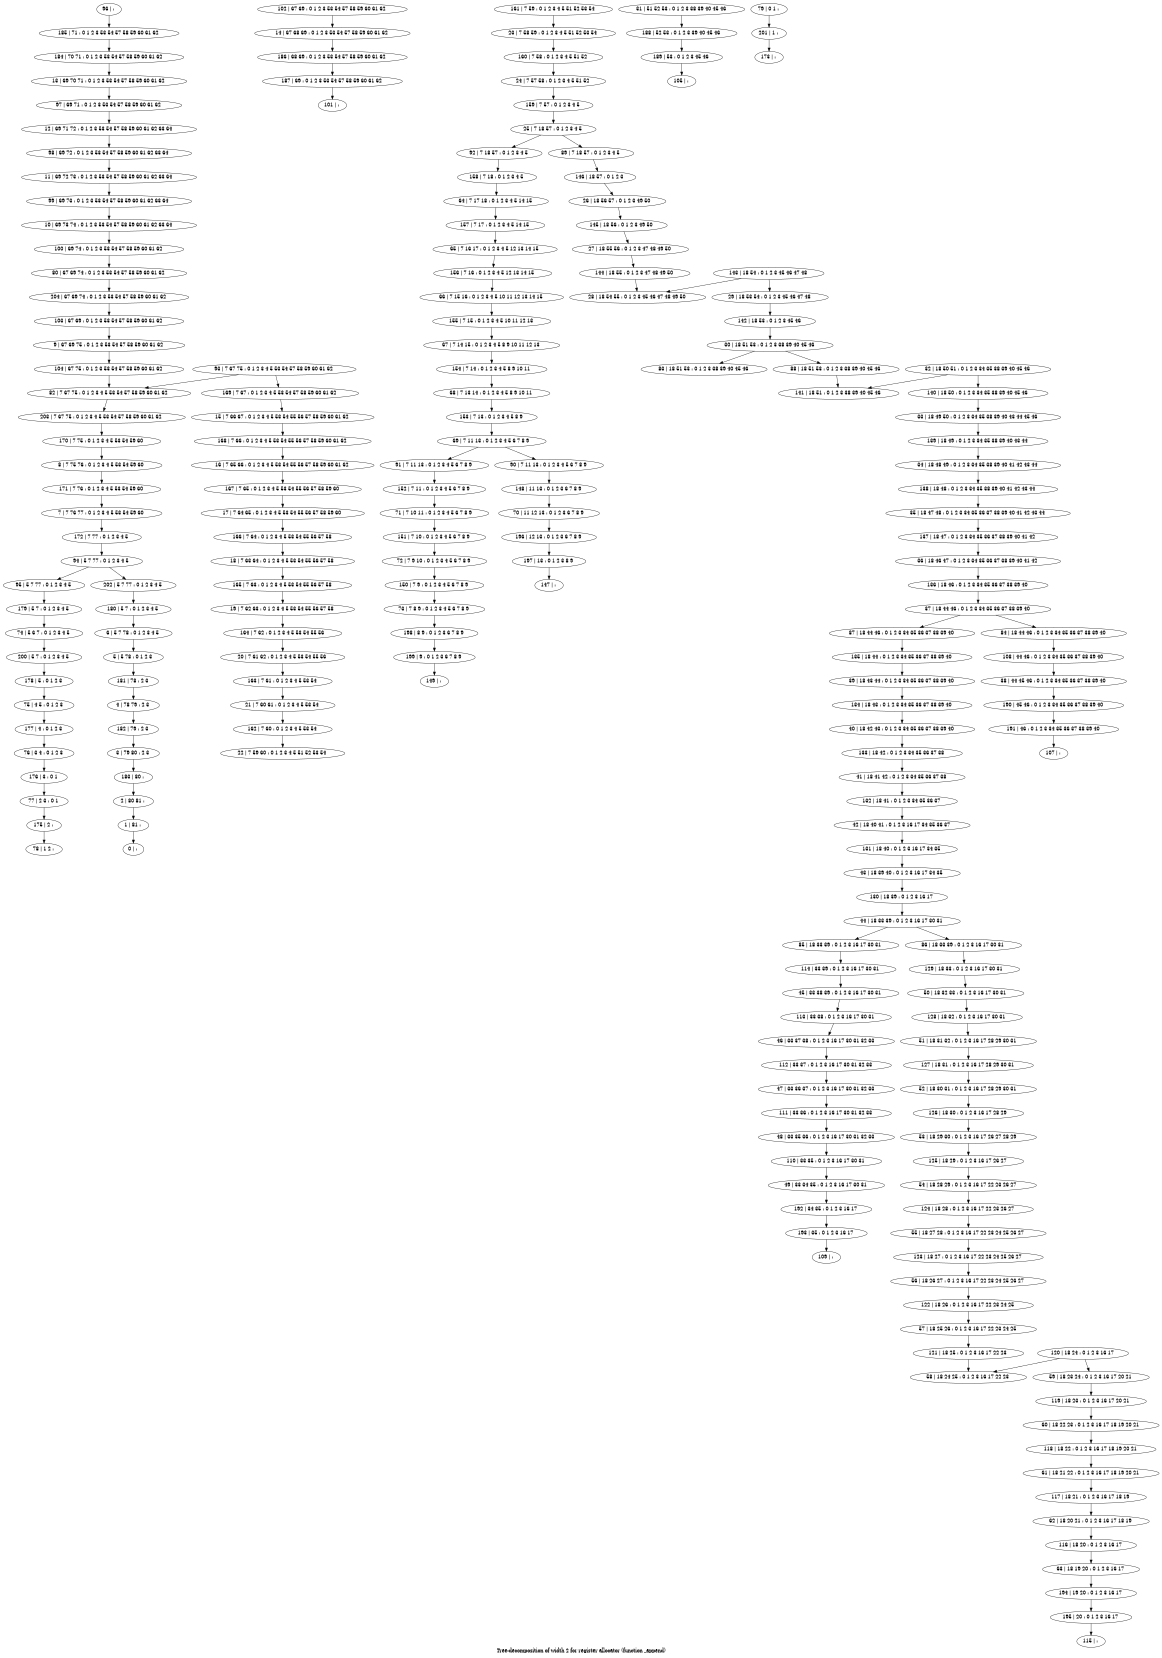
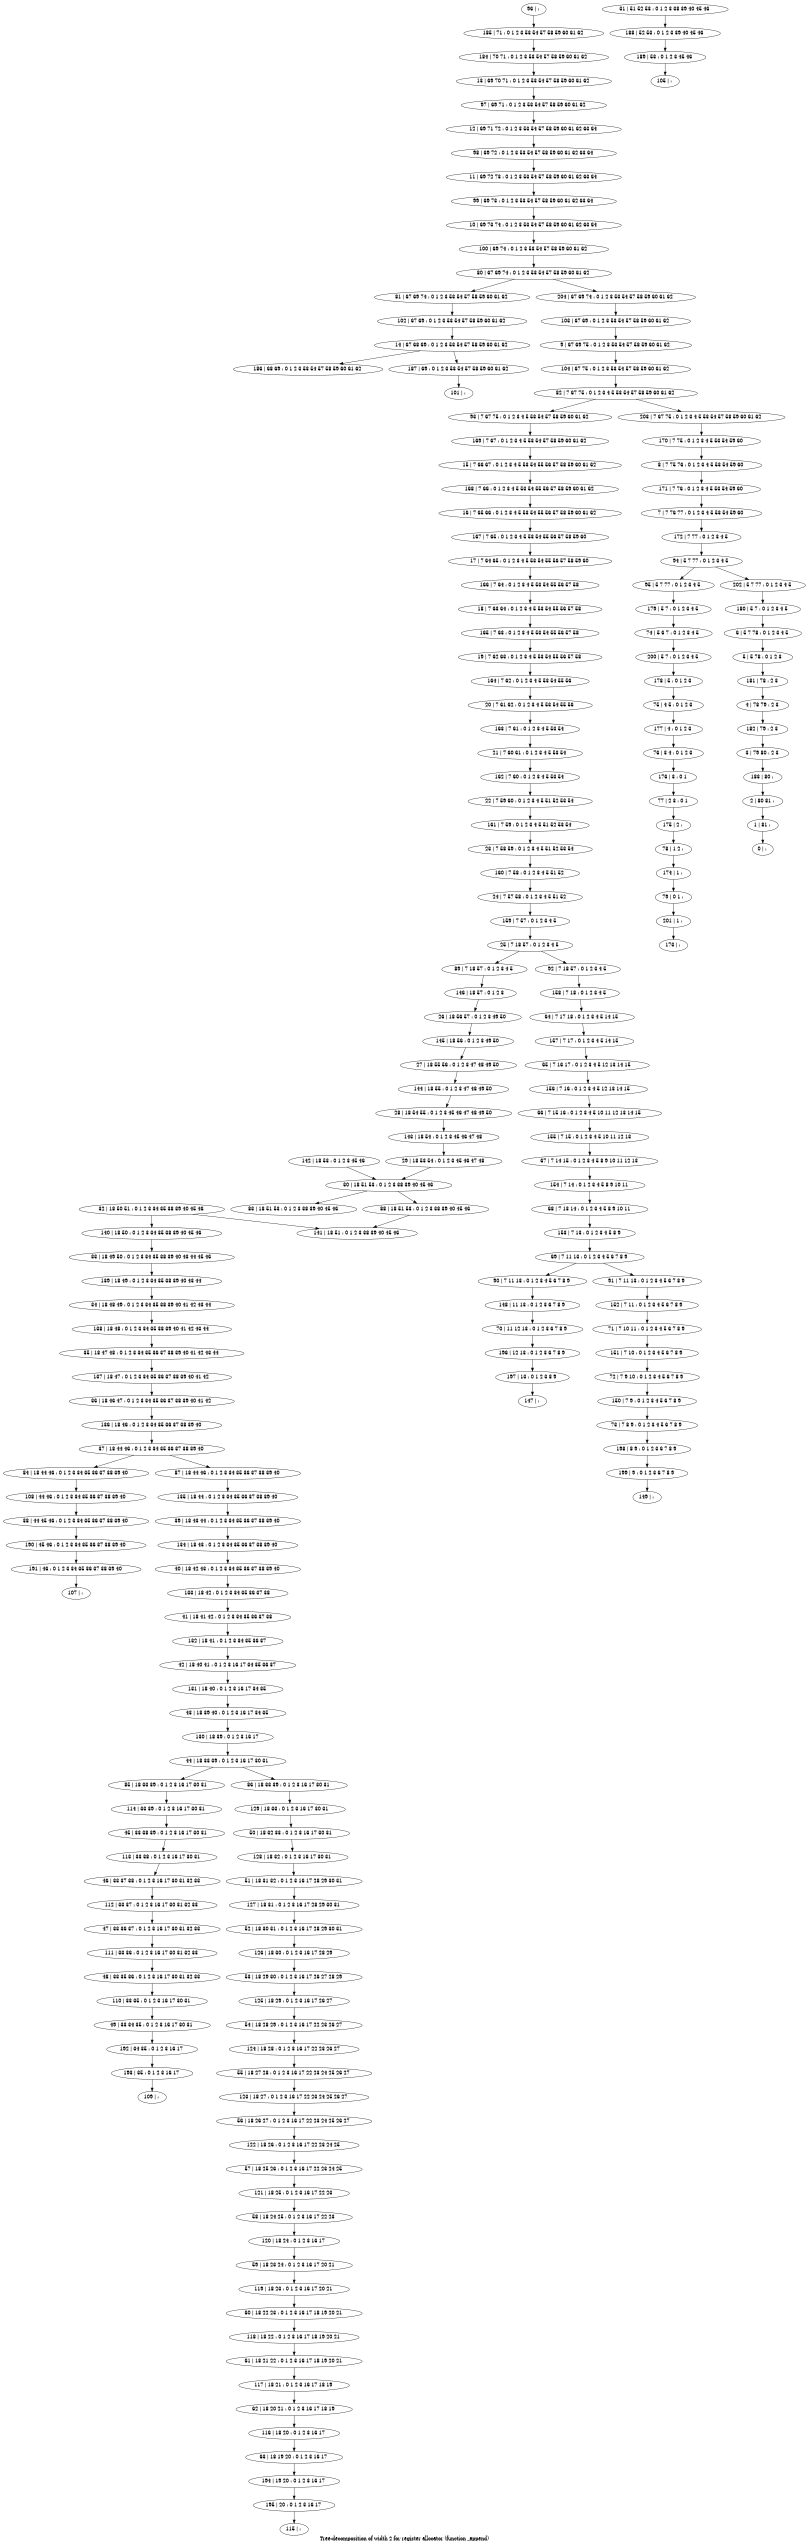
(332, 68) -> (455, 356)
(706, 285) -> (444, 1124)
none -> (452, 297)
(770, 308) -> (418, 1173)
(193, 381) -> (575, 405)
none -> (530, 812)
none -> (673, 873)
(1028, 1365) -> (294, 2228)
